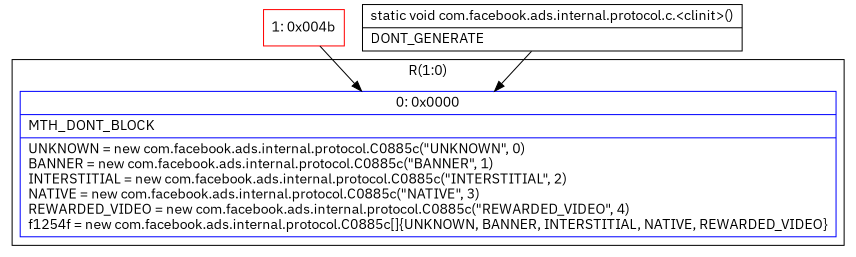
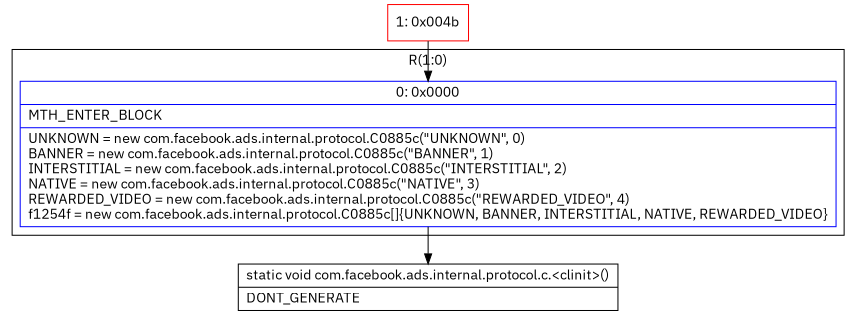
(516, 68) -> (428, 242)
(92, 126) -> (95, 116)
